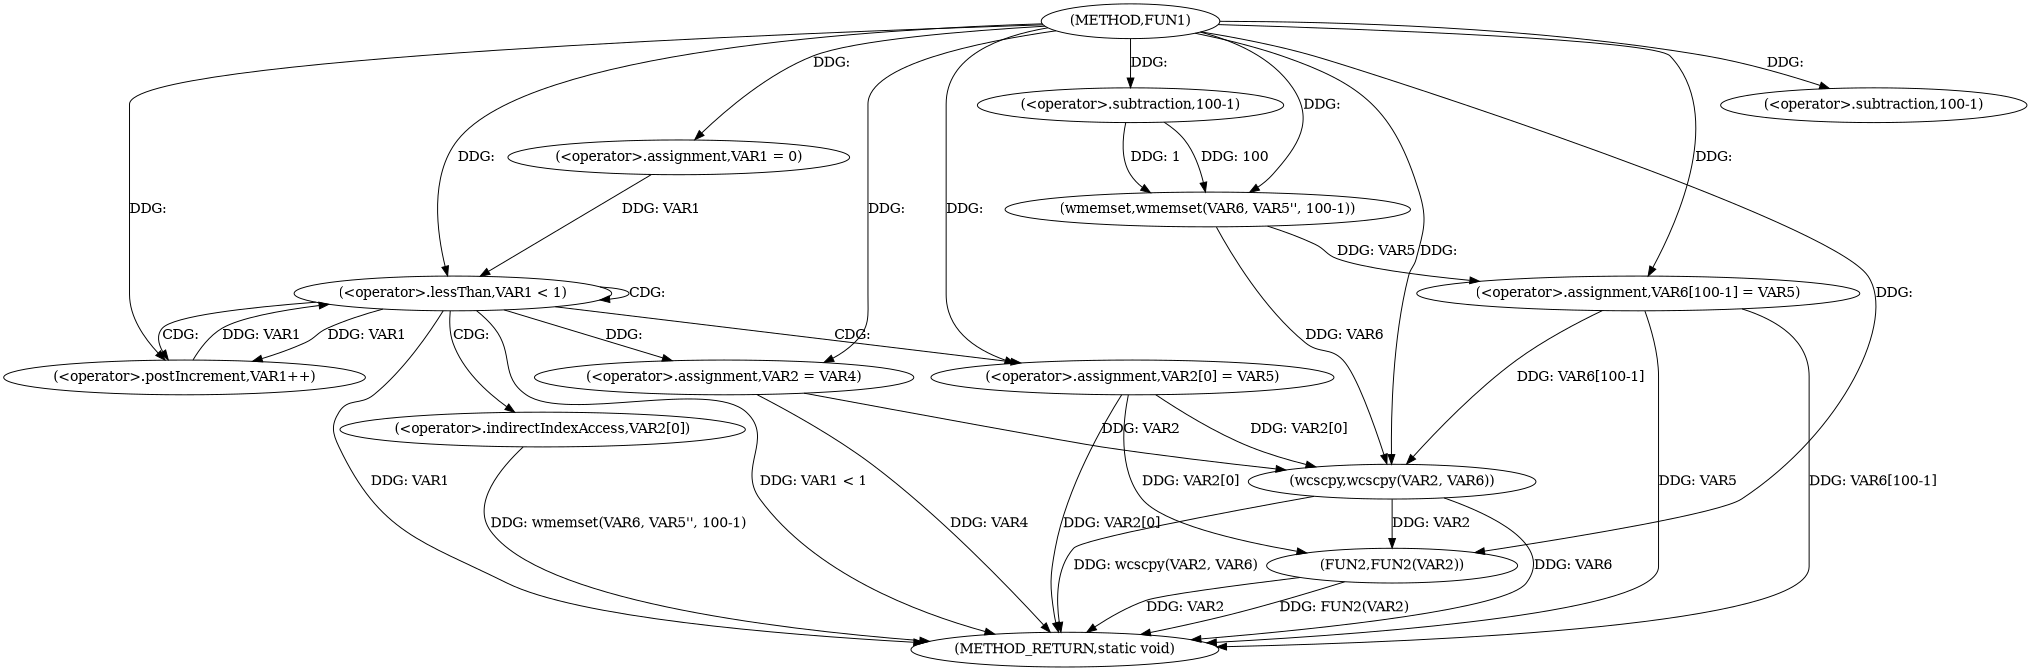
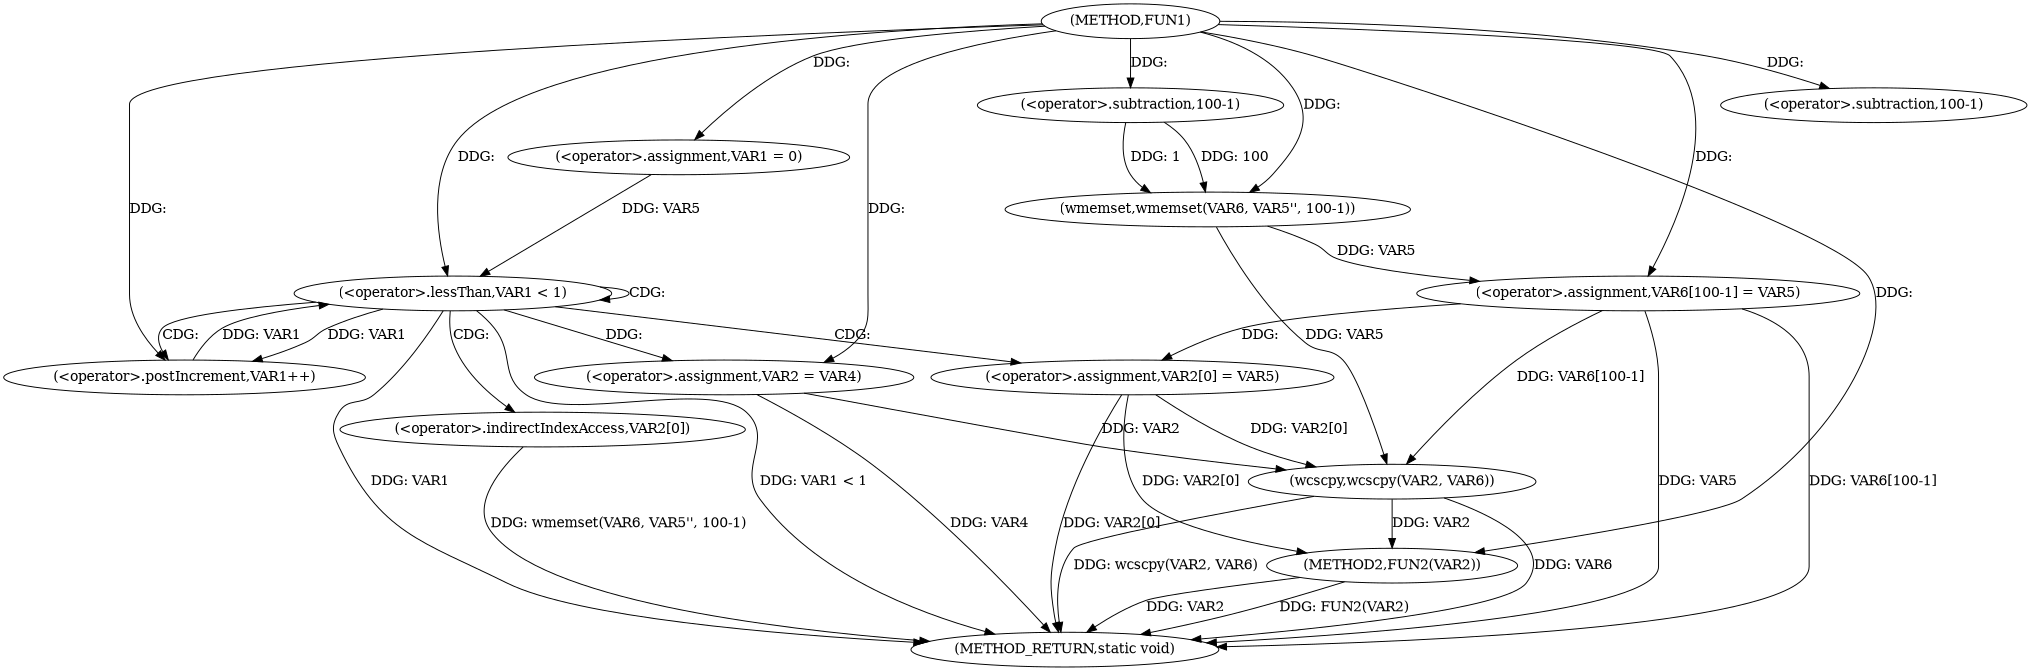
(946, 178) -> (1313, 317)
(1415, 179) -> none
(661, 209) -> (661, 209)
(1345, 335) -> (1345, 335)
(1392, 566) -> (1392, 566)
